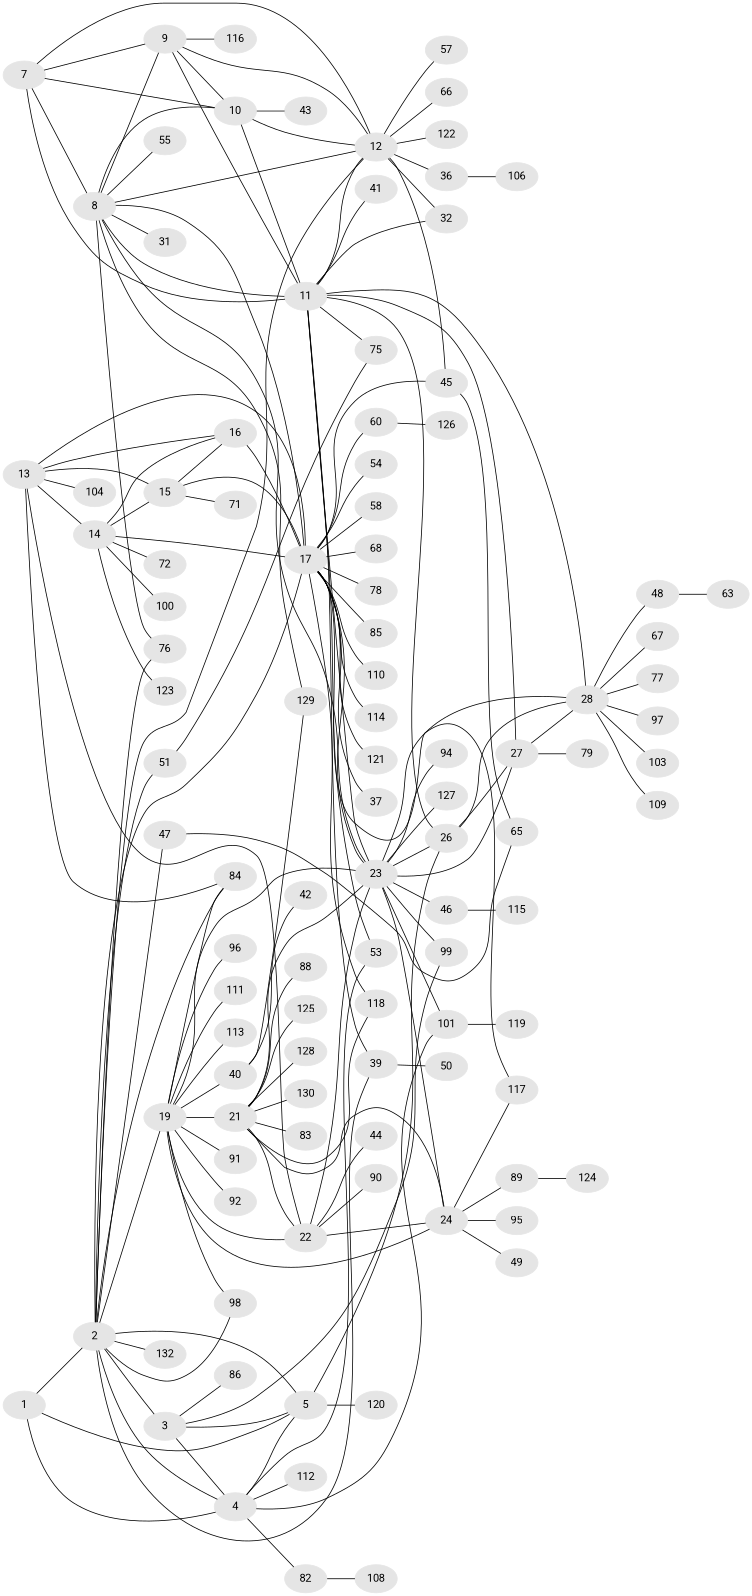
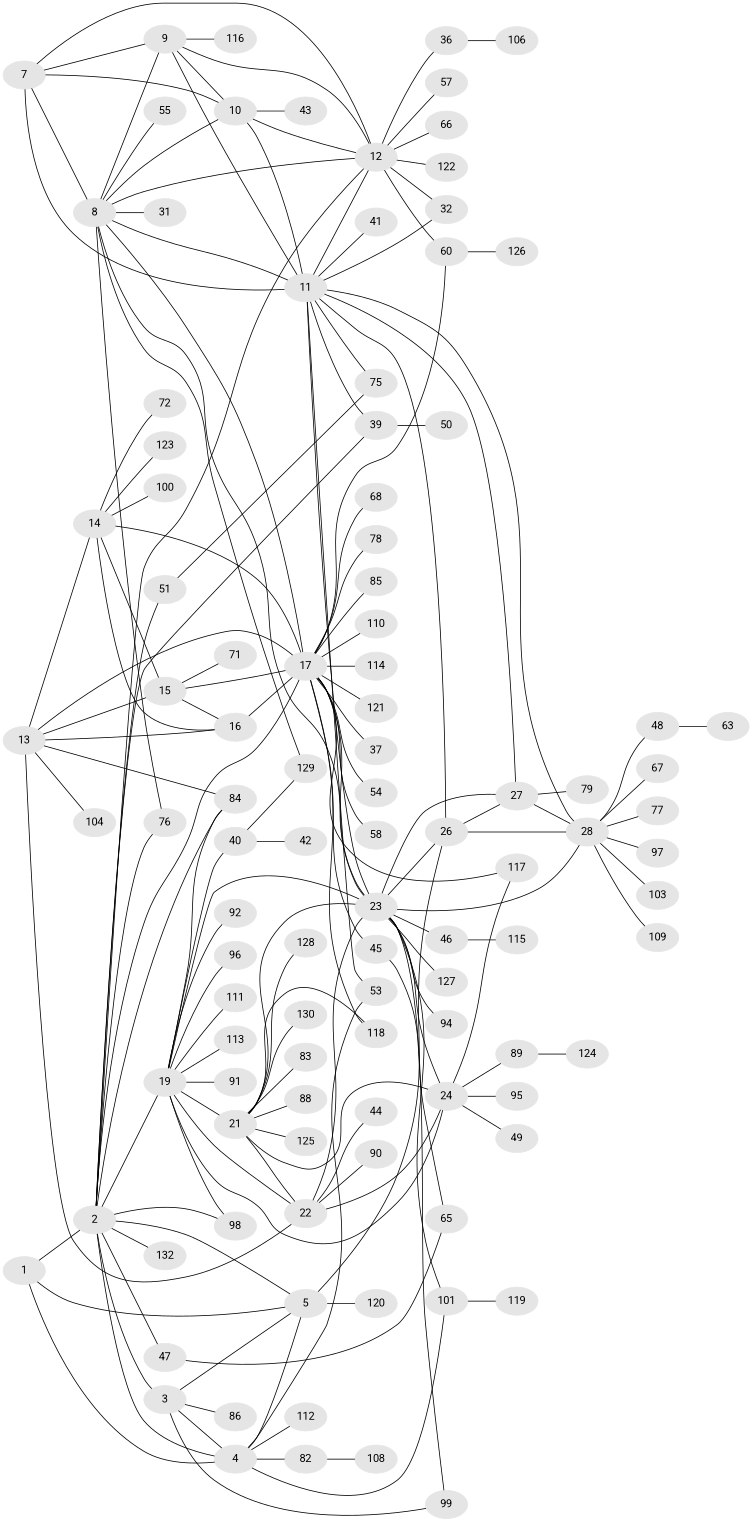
(430, 260) -> (408, 206)
